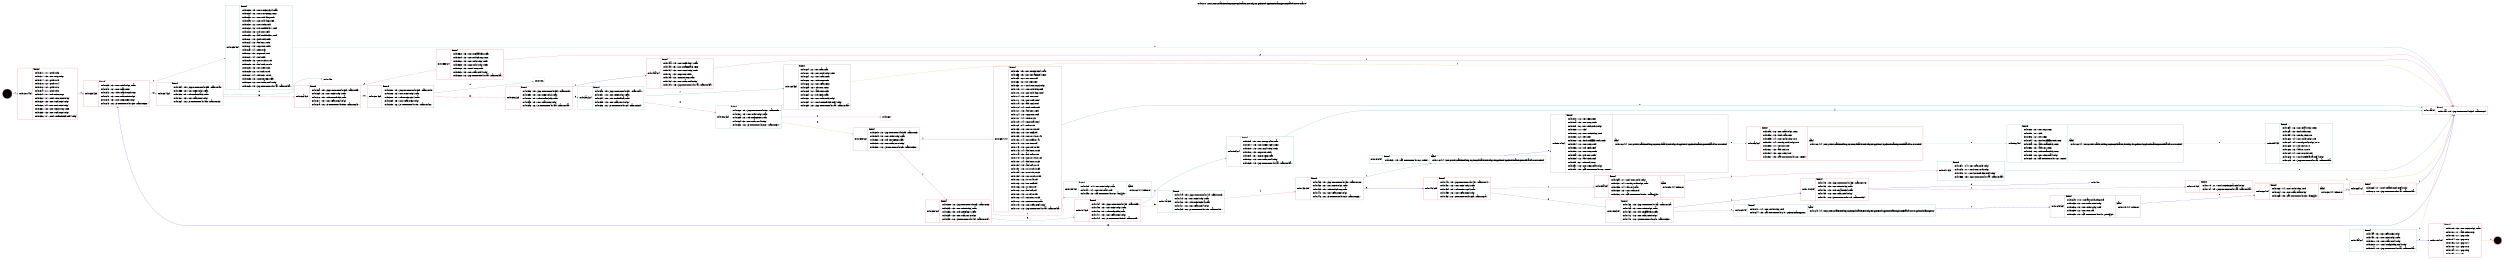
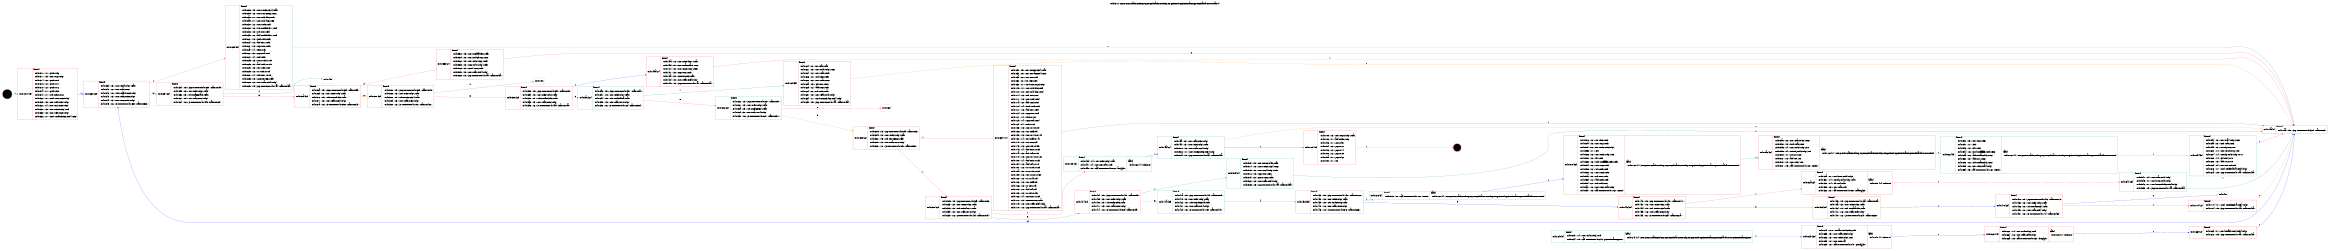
none -> (2269, 139)
none -> (1151, 155)
(1703, 211) -> none
